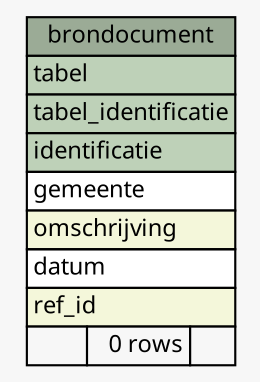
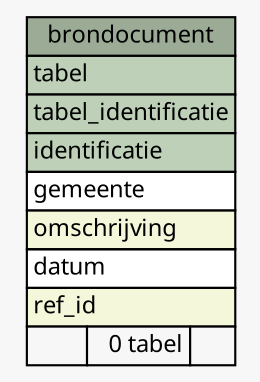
(146, 345) -> (146, 345)
